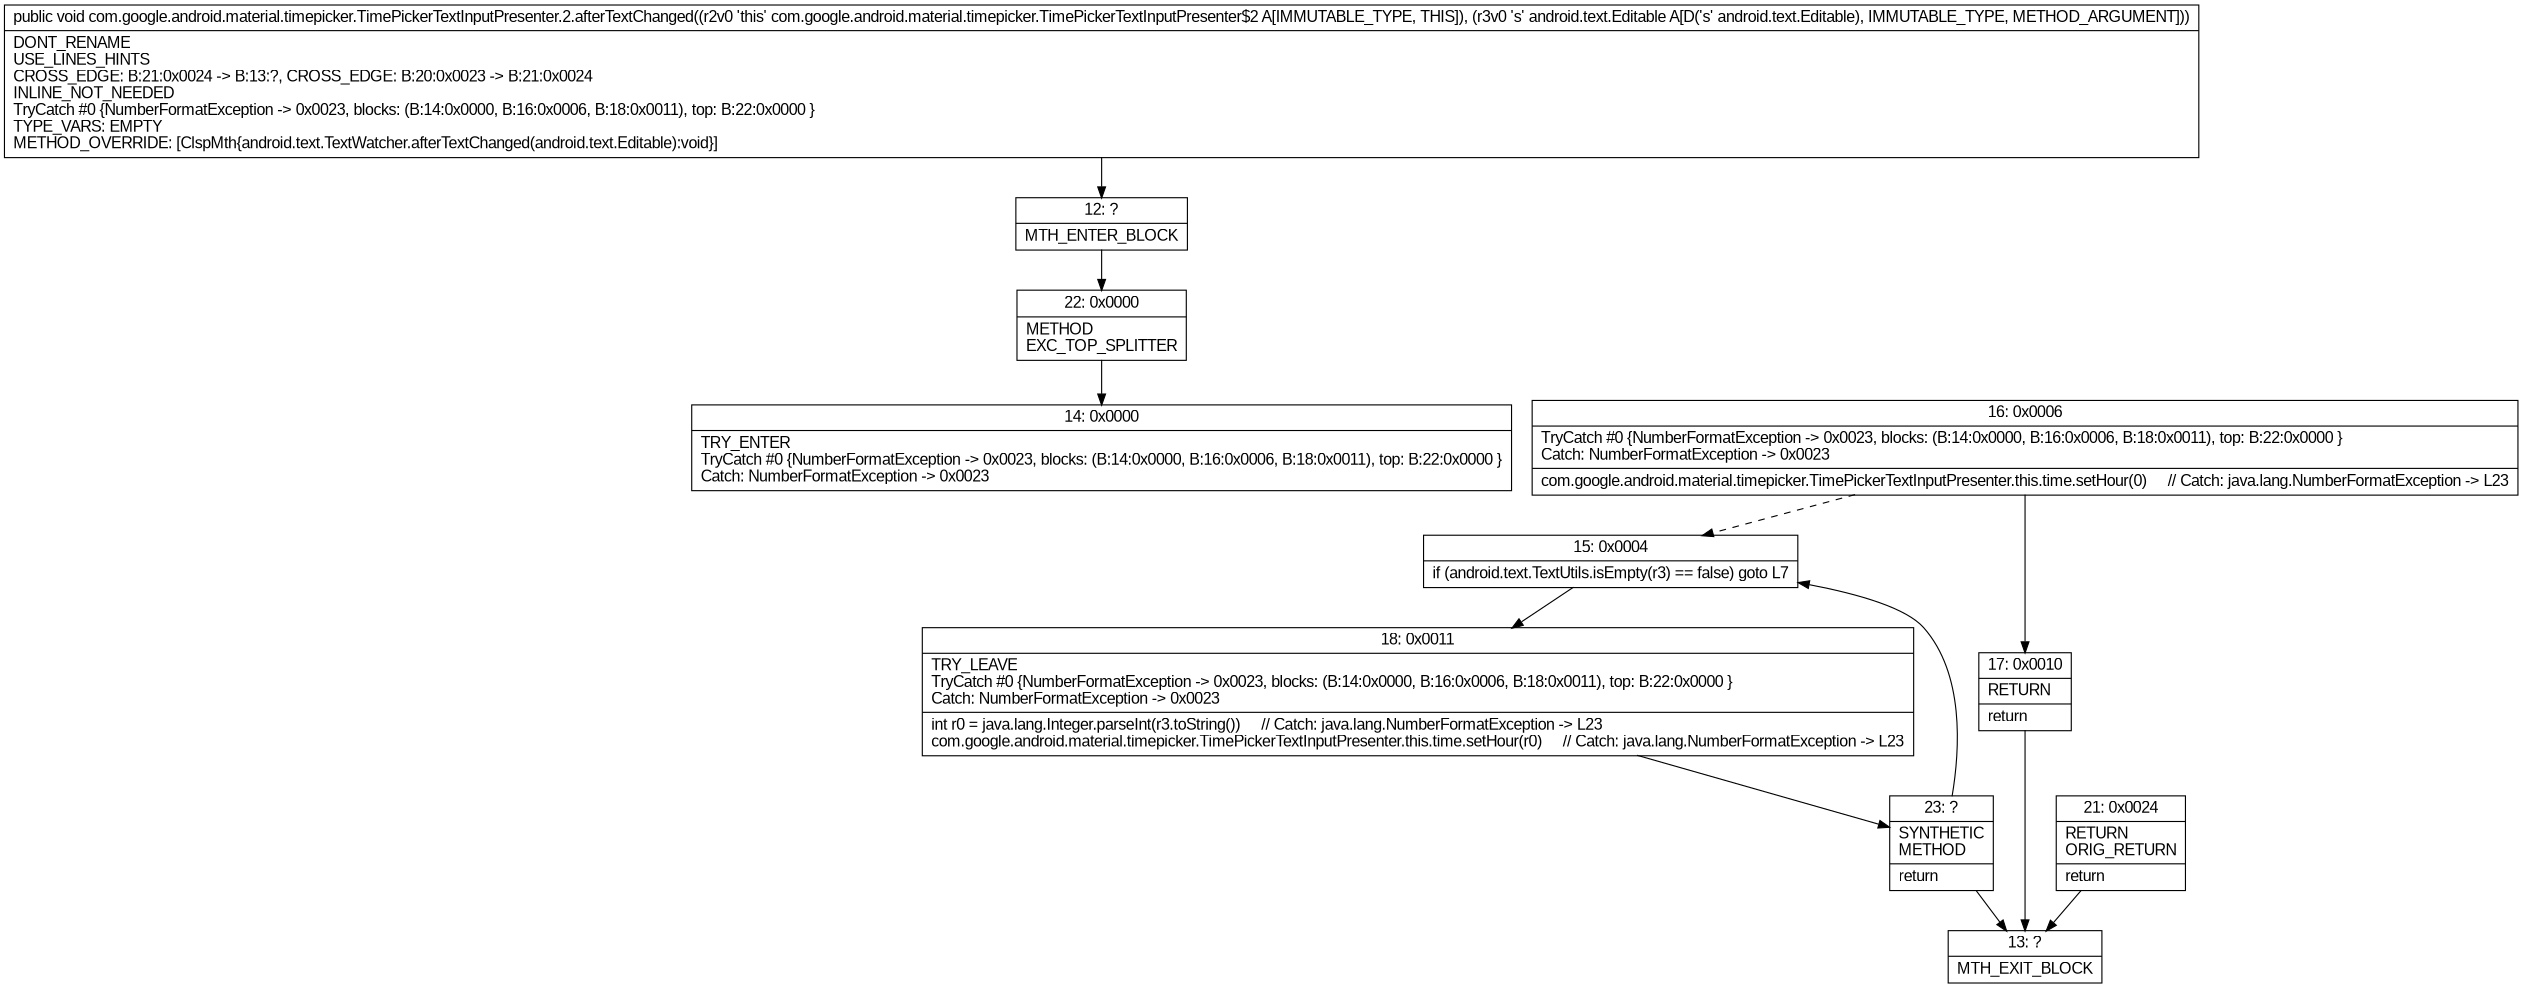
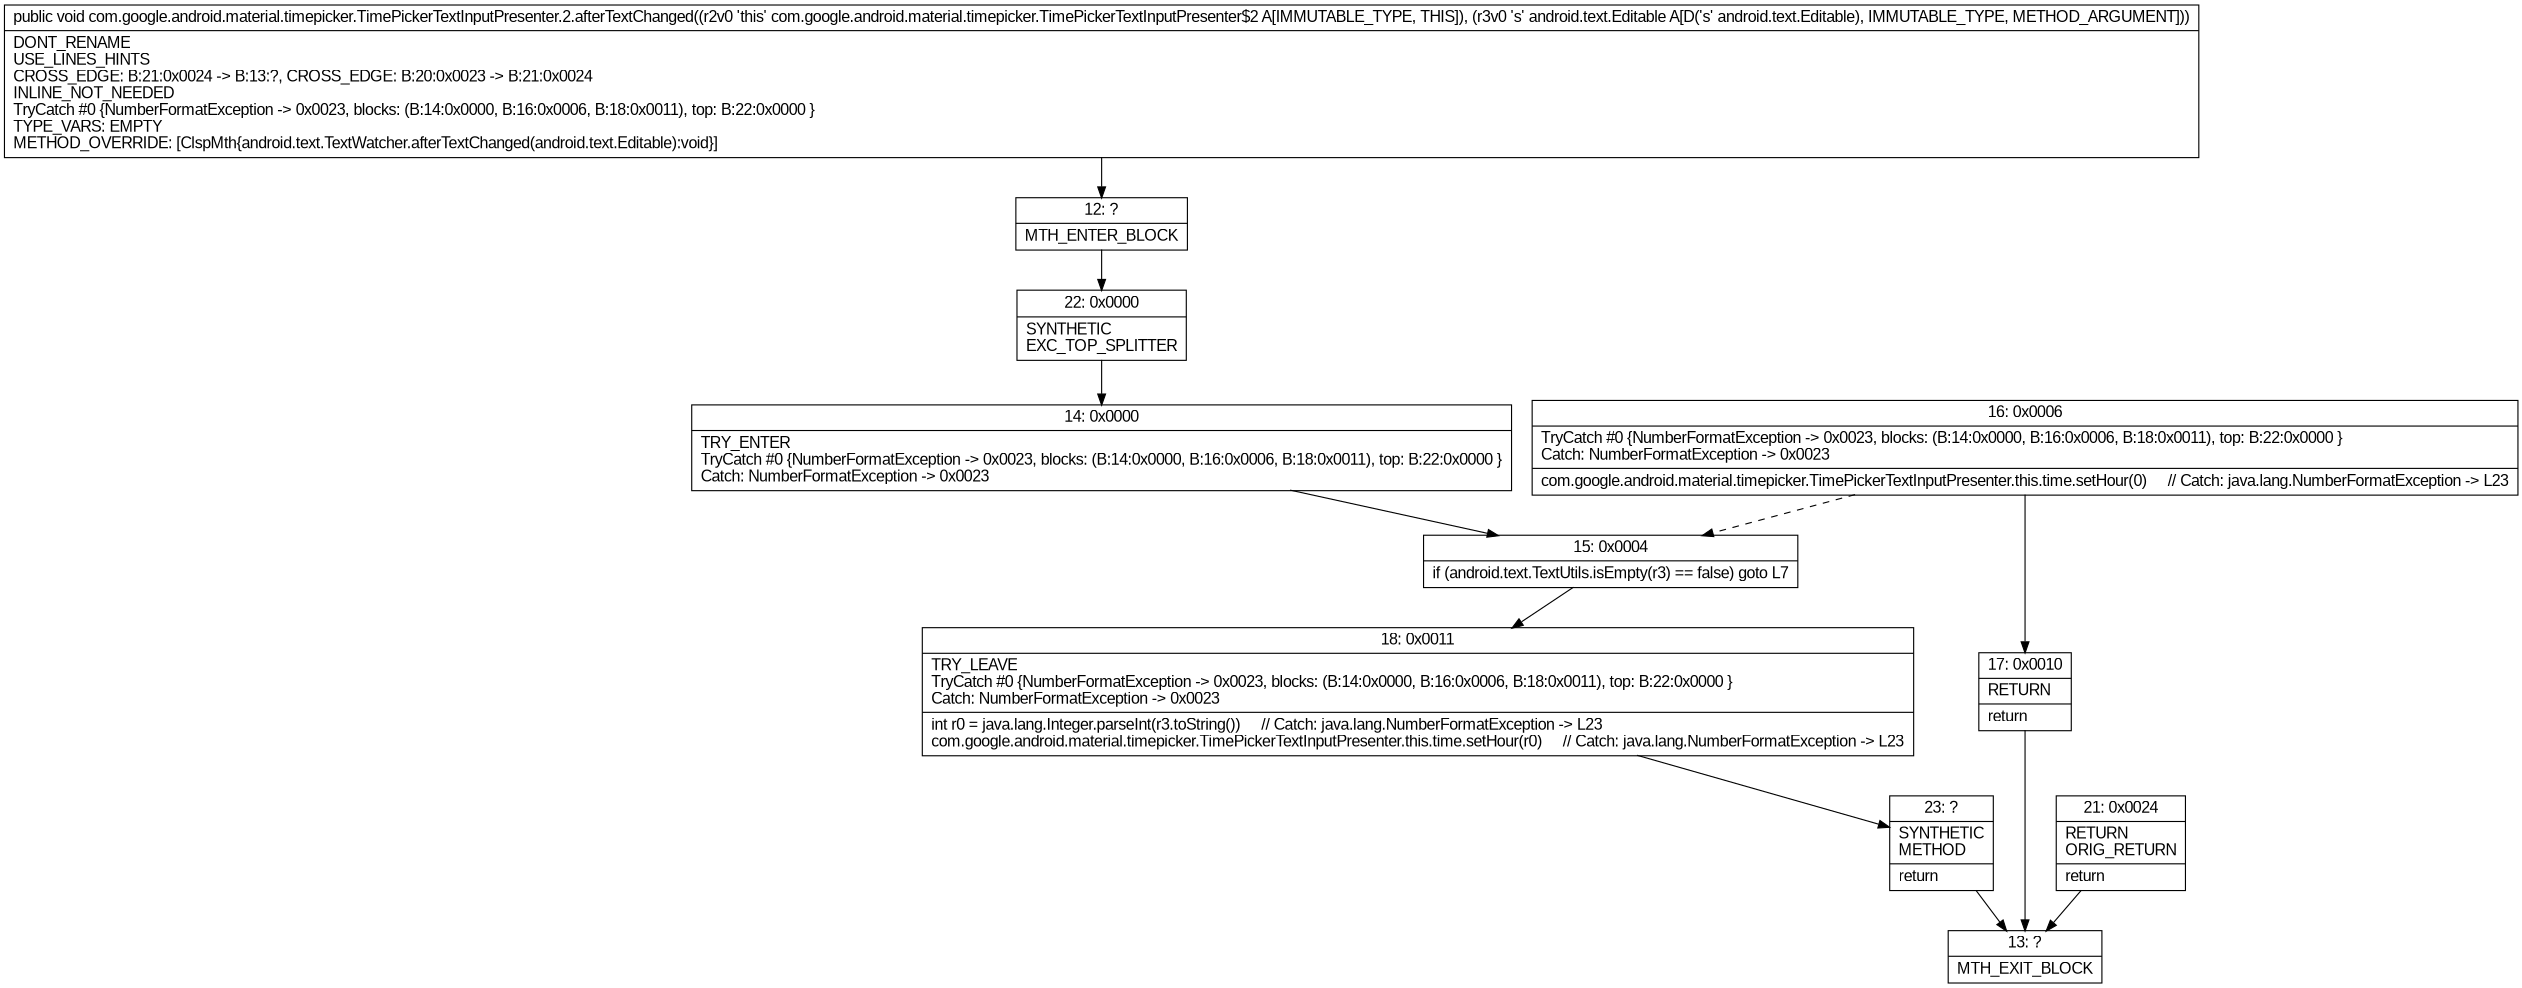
(1060, 330) -> (1069, 330)
(1938, 649) -> (1389, 512)
